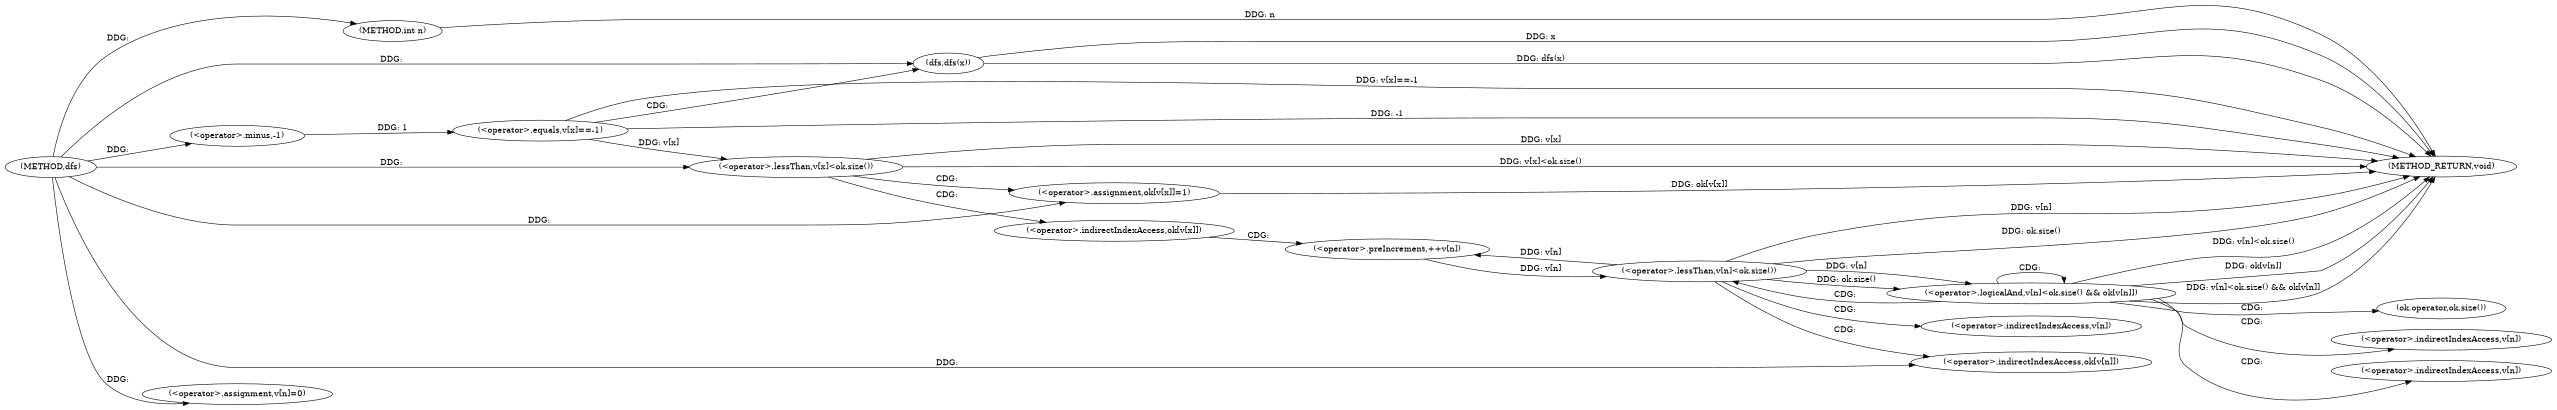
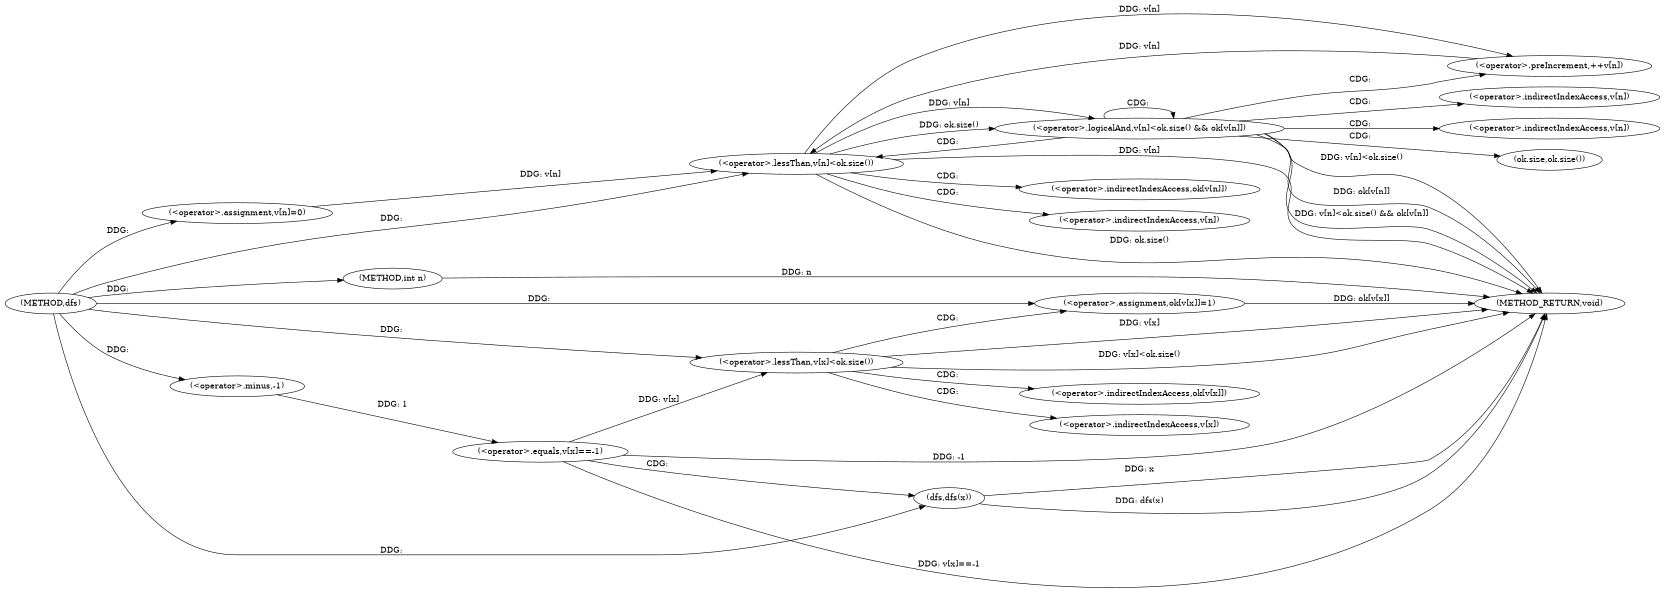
none -> (511, 189)
(1253, 240) -> (1331, 93)
(2441, 308) -> (1550, 160)
(934, 368) -> (406, 227)
none -> (1140, 425)
